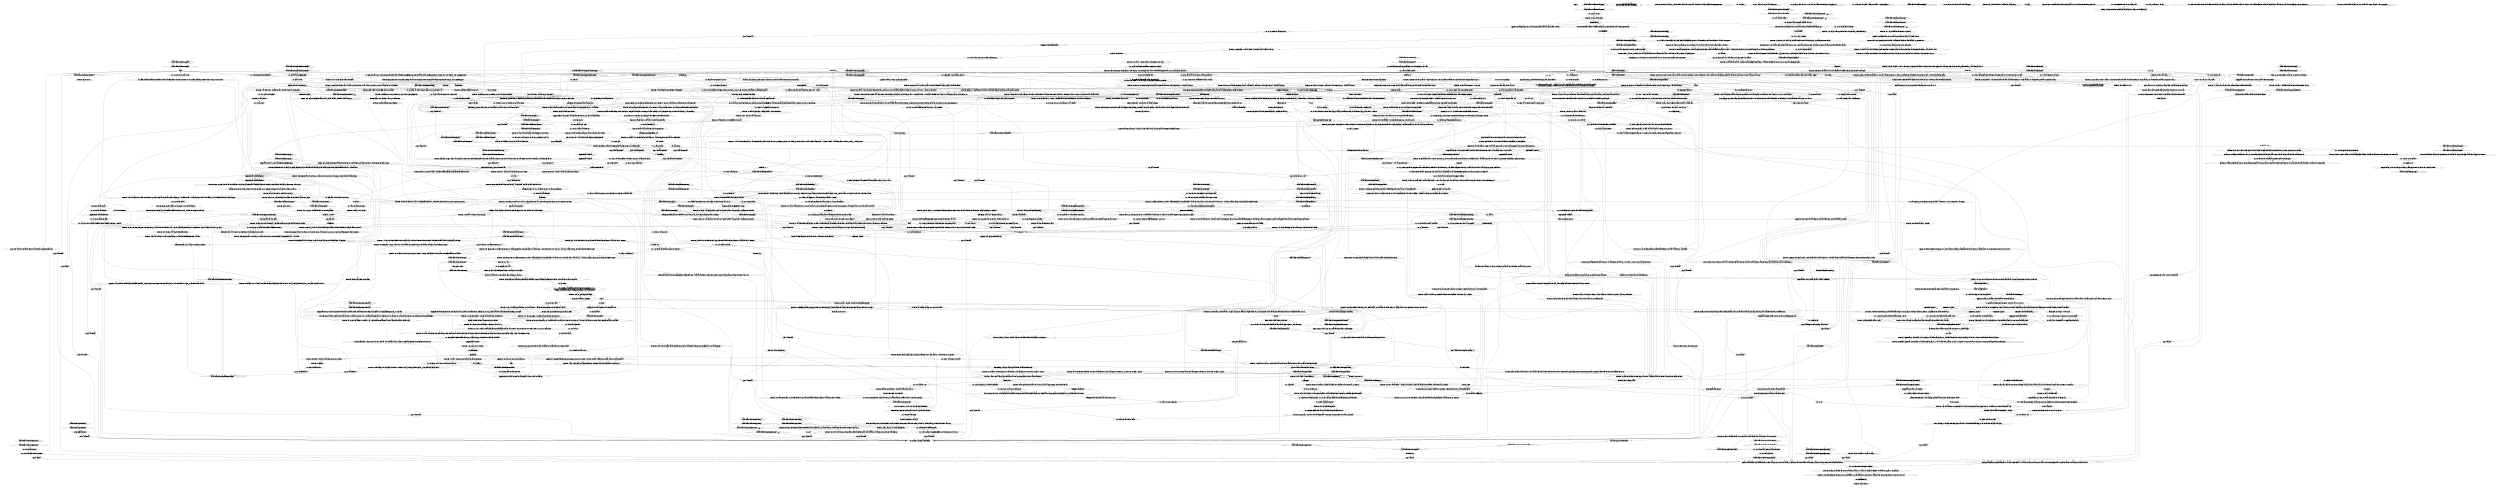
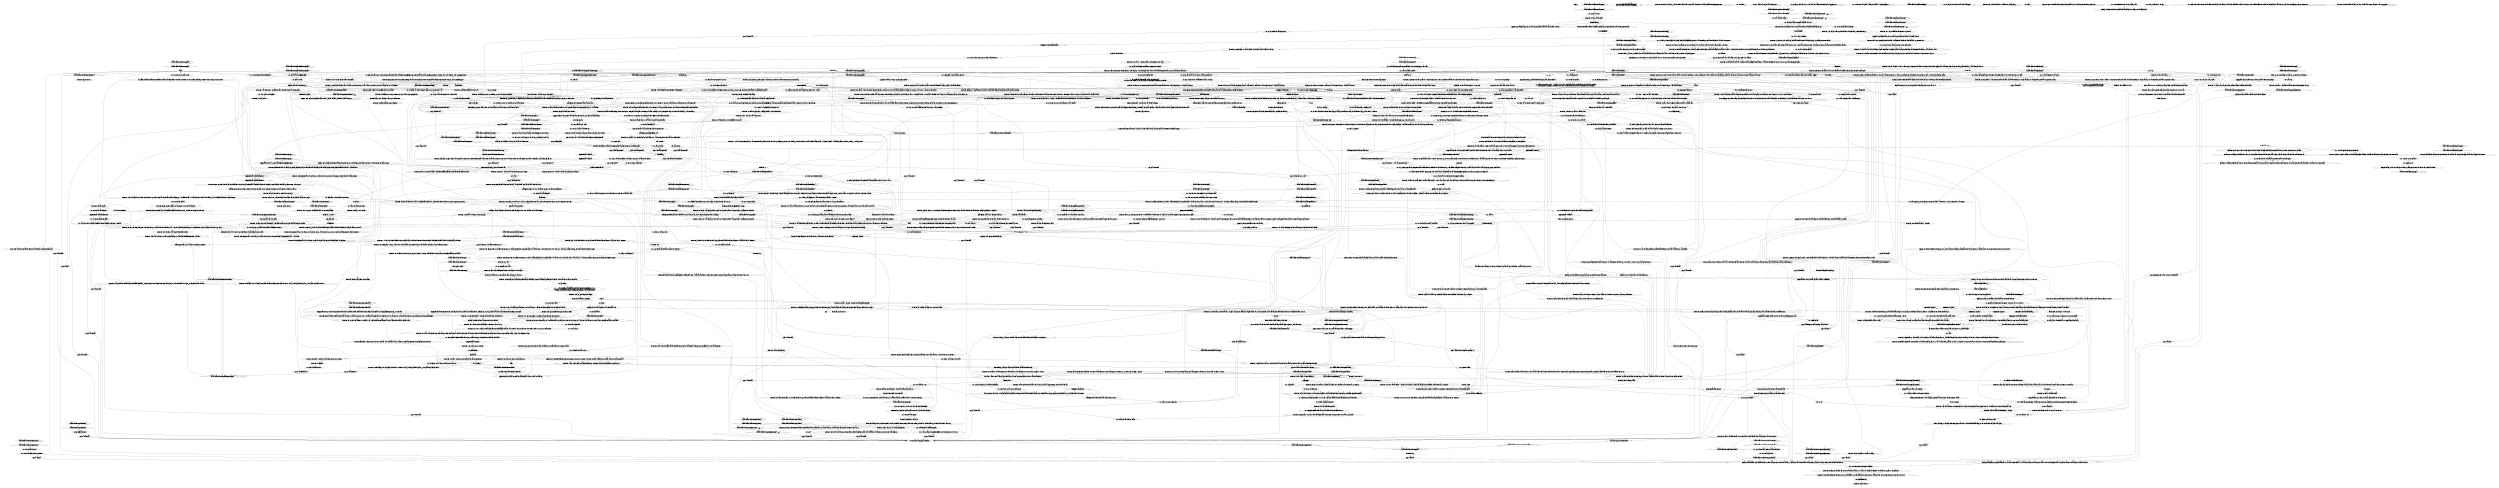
none -> (2289, 80)
(1356, 95) -> (1356, 95)
(259, 103) -> none
(1310, 194) -> none
(1250, 224) -> (1250, 224)
none -> (826, 312)
(565, 333) -> none
(1239, 342) -> (1239, 342)
(1465, 368) -> (1465, 368)
(510, 372) -> (510, 372)
(920, 441) -> (920, 441)
